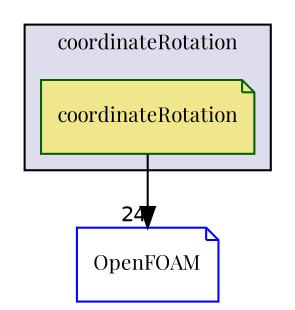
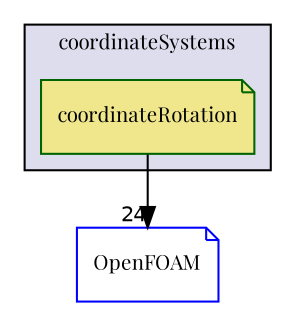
(148, 44) -> (148, 44)
